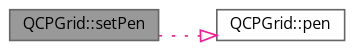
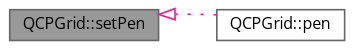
(180, 36) -> (196, 14)
